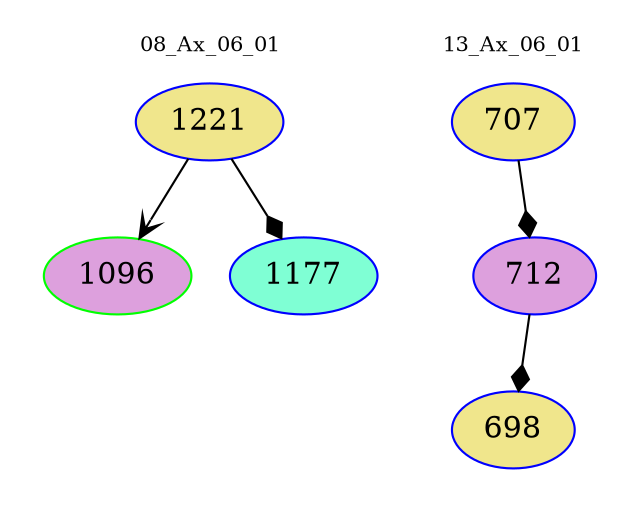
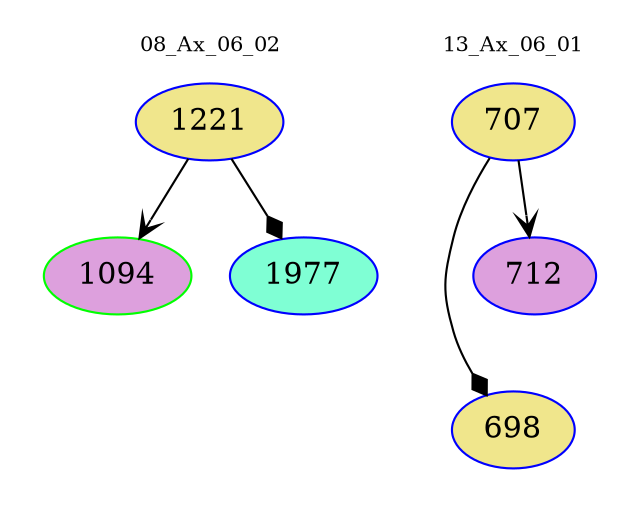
(211, 46) -> (211, 46)
(522, 188) -> (522, 188)
(118, 276) -> (118, 276)
(304, 276) -> (304, 276)
(526, 340) -> (448, 264)
